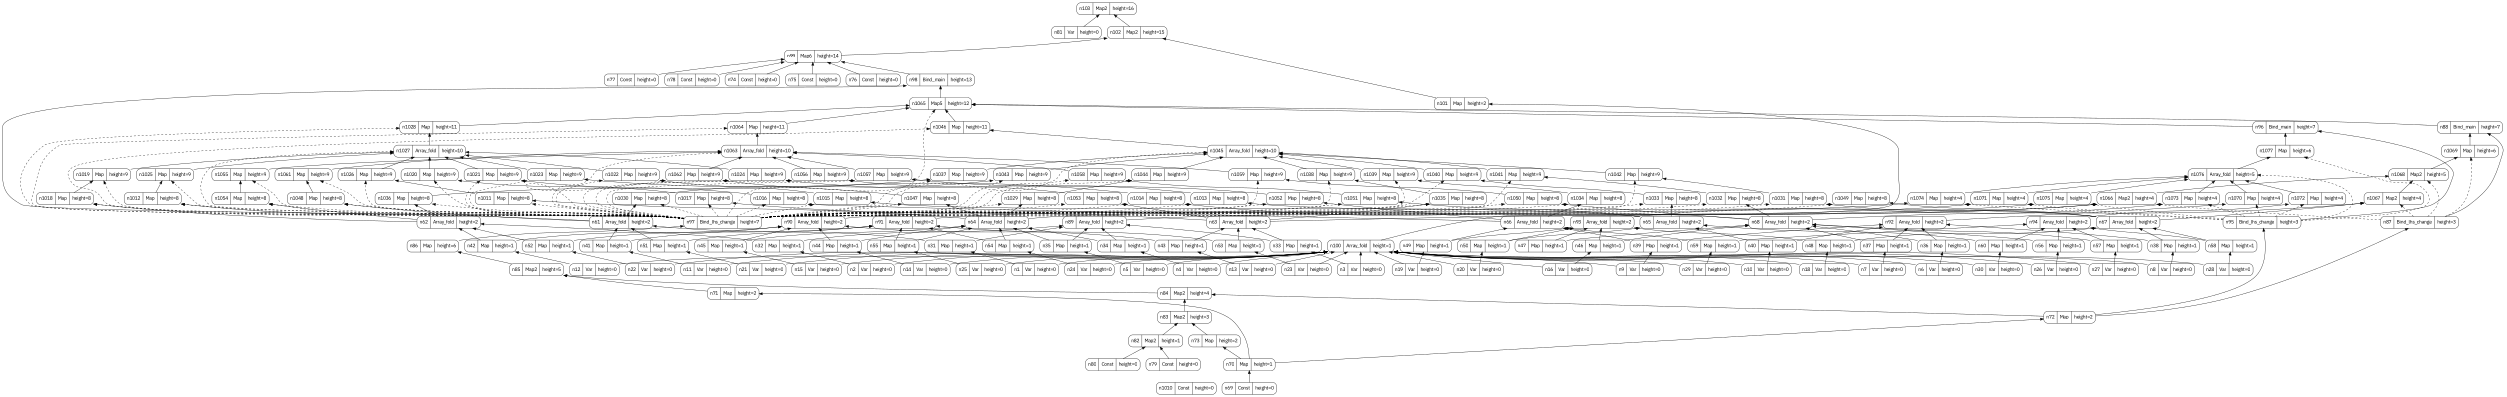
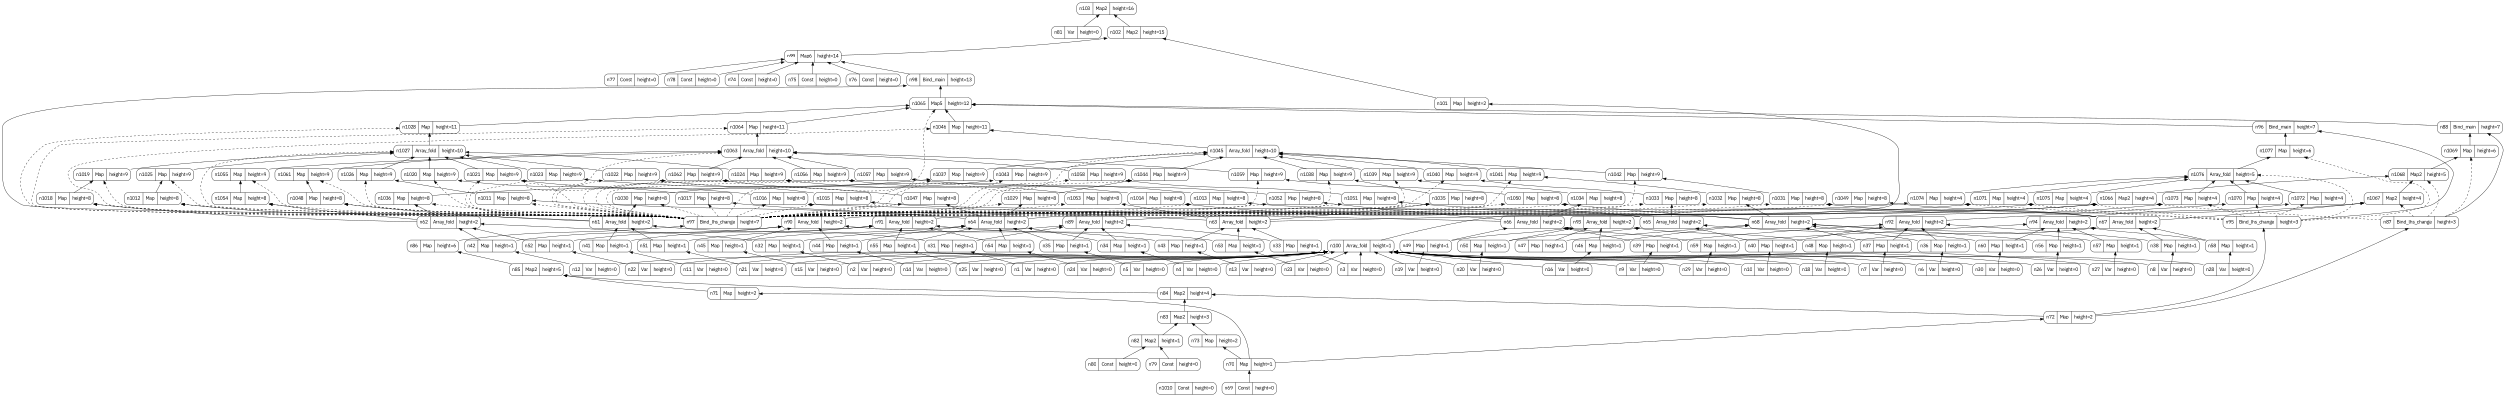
(943, 213) -> none
